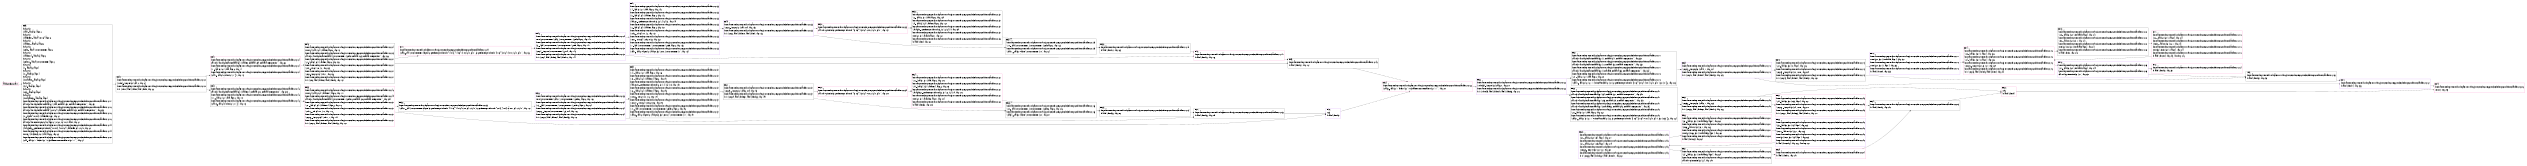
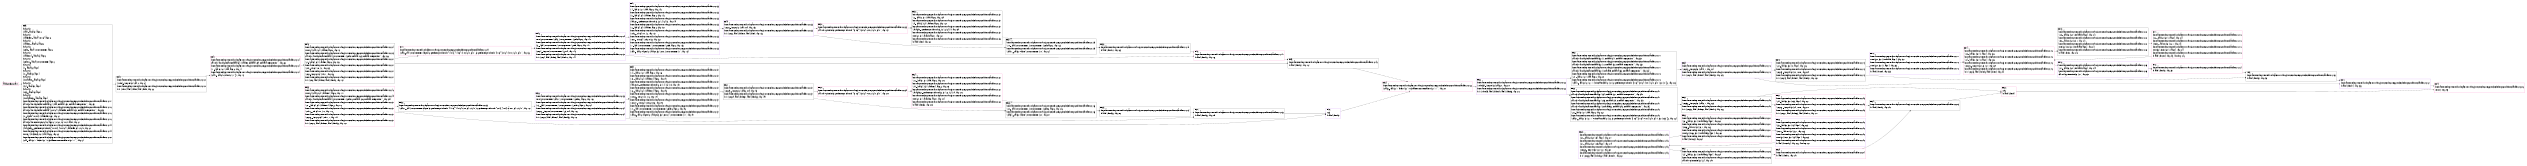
(2196, 76) -> (2244, 72)
(255, 96) -> none
